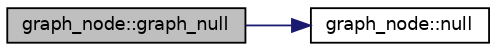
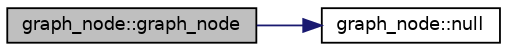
(126, 25) -> (132, 25)
